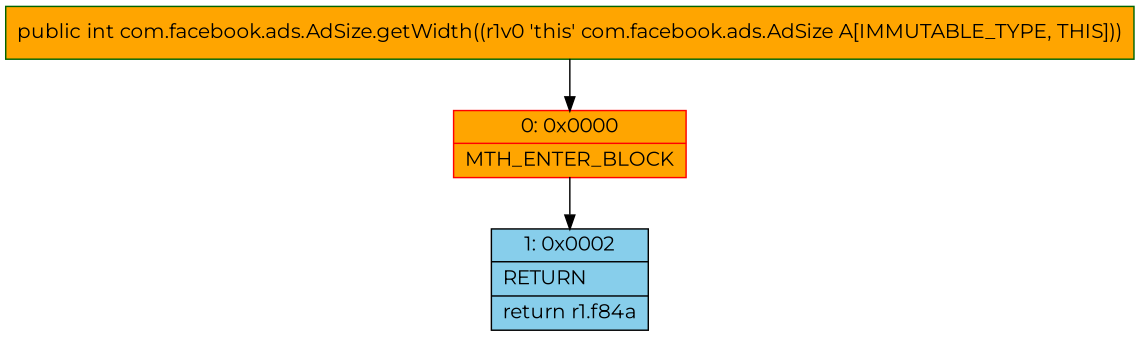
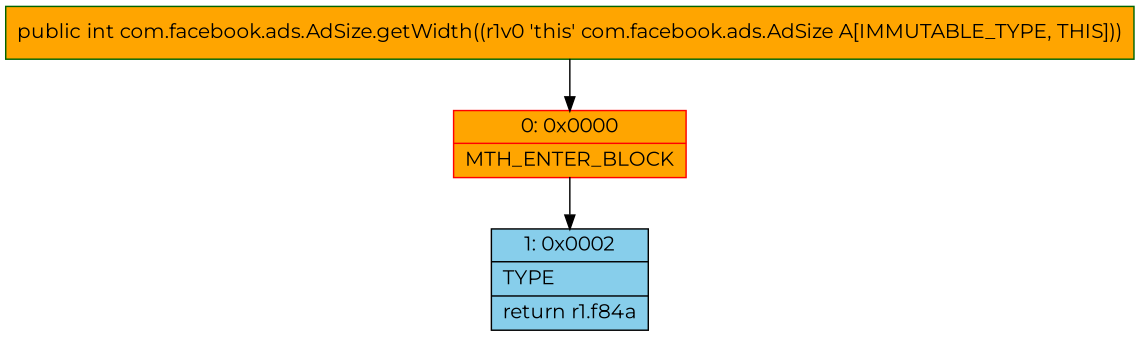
(545, 278) -> (529, 278)
